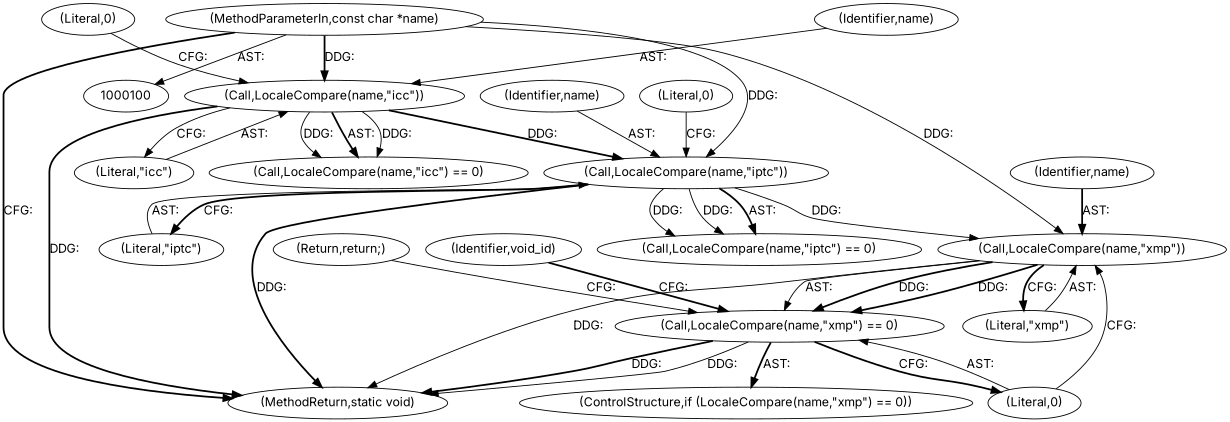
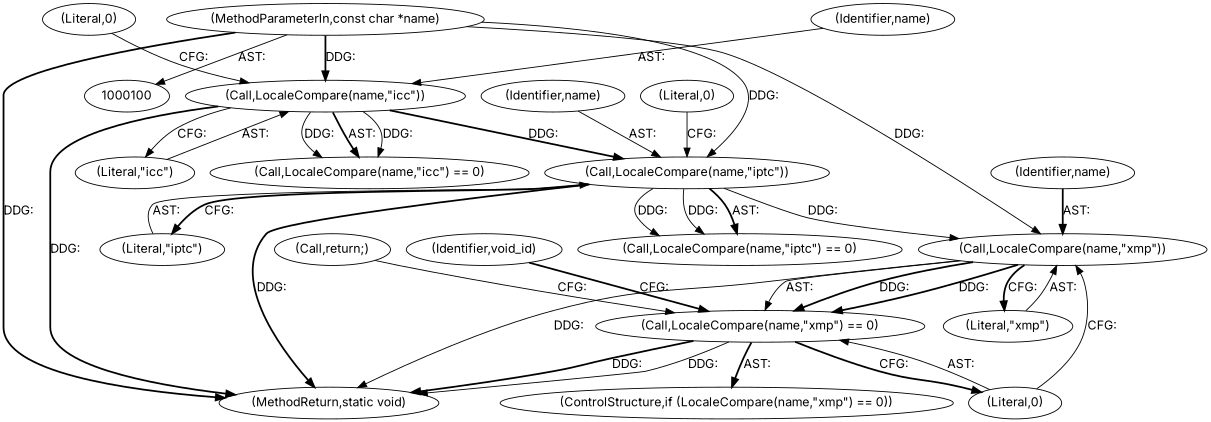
(20, 211) -> (20, 211)
(341, 250) -> (332, 250)
